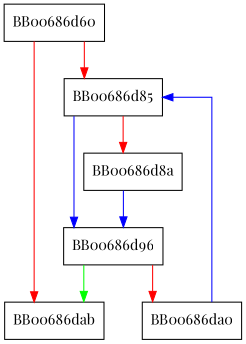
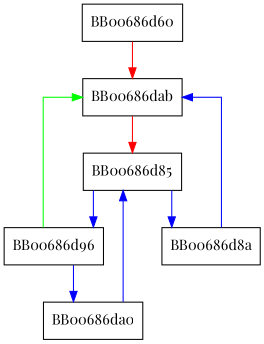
(84, 55) -> (132, 129)
(123, 129) -> (172, 204)
(123, 204) -> (221, 148)
(153, 278) -> (73, 278)
